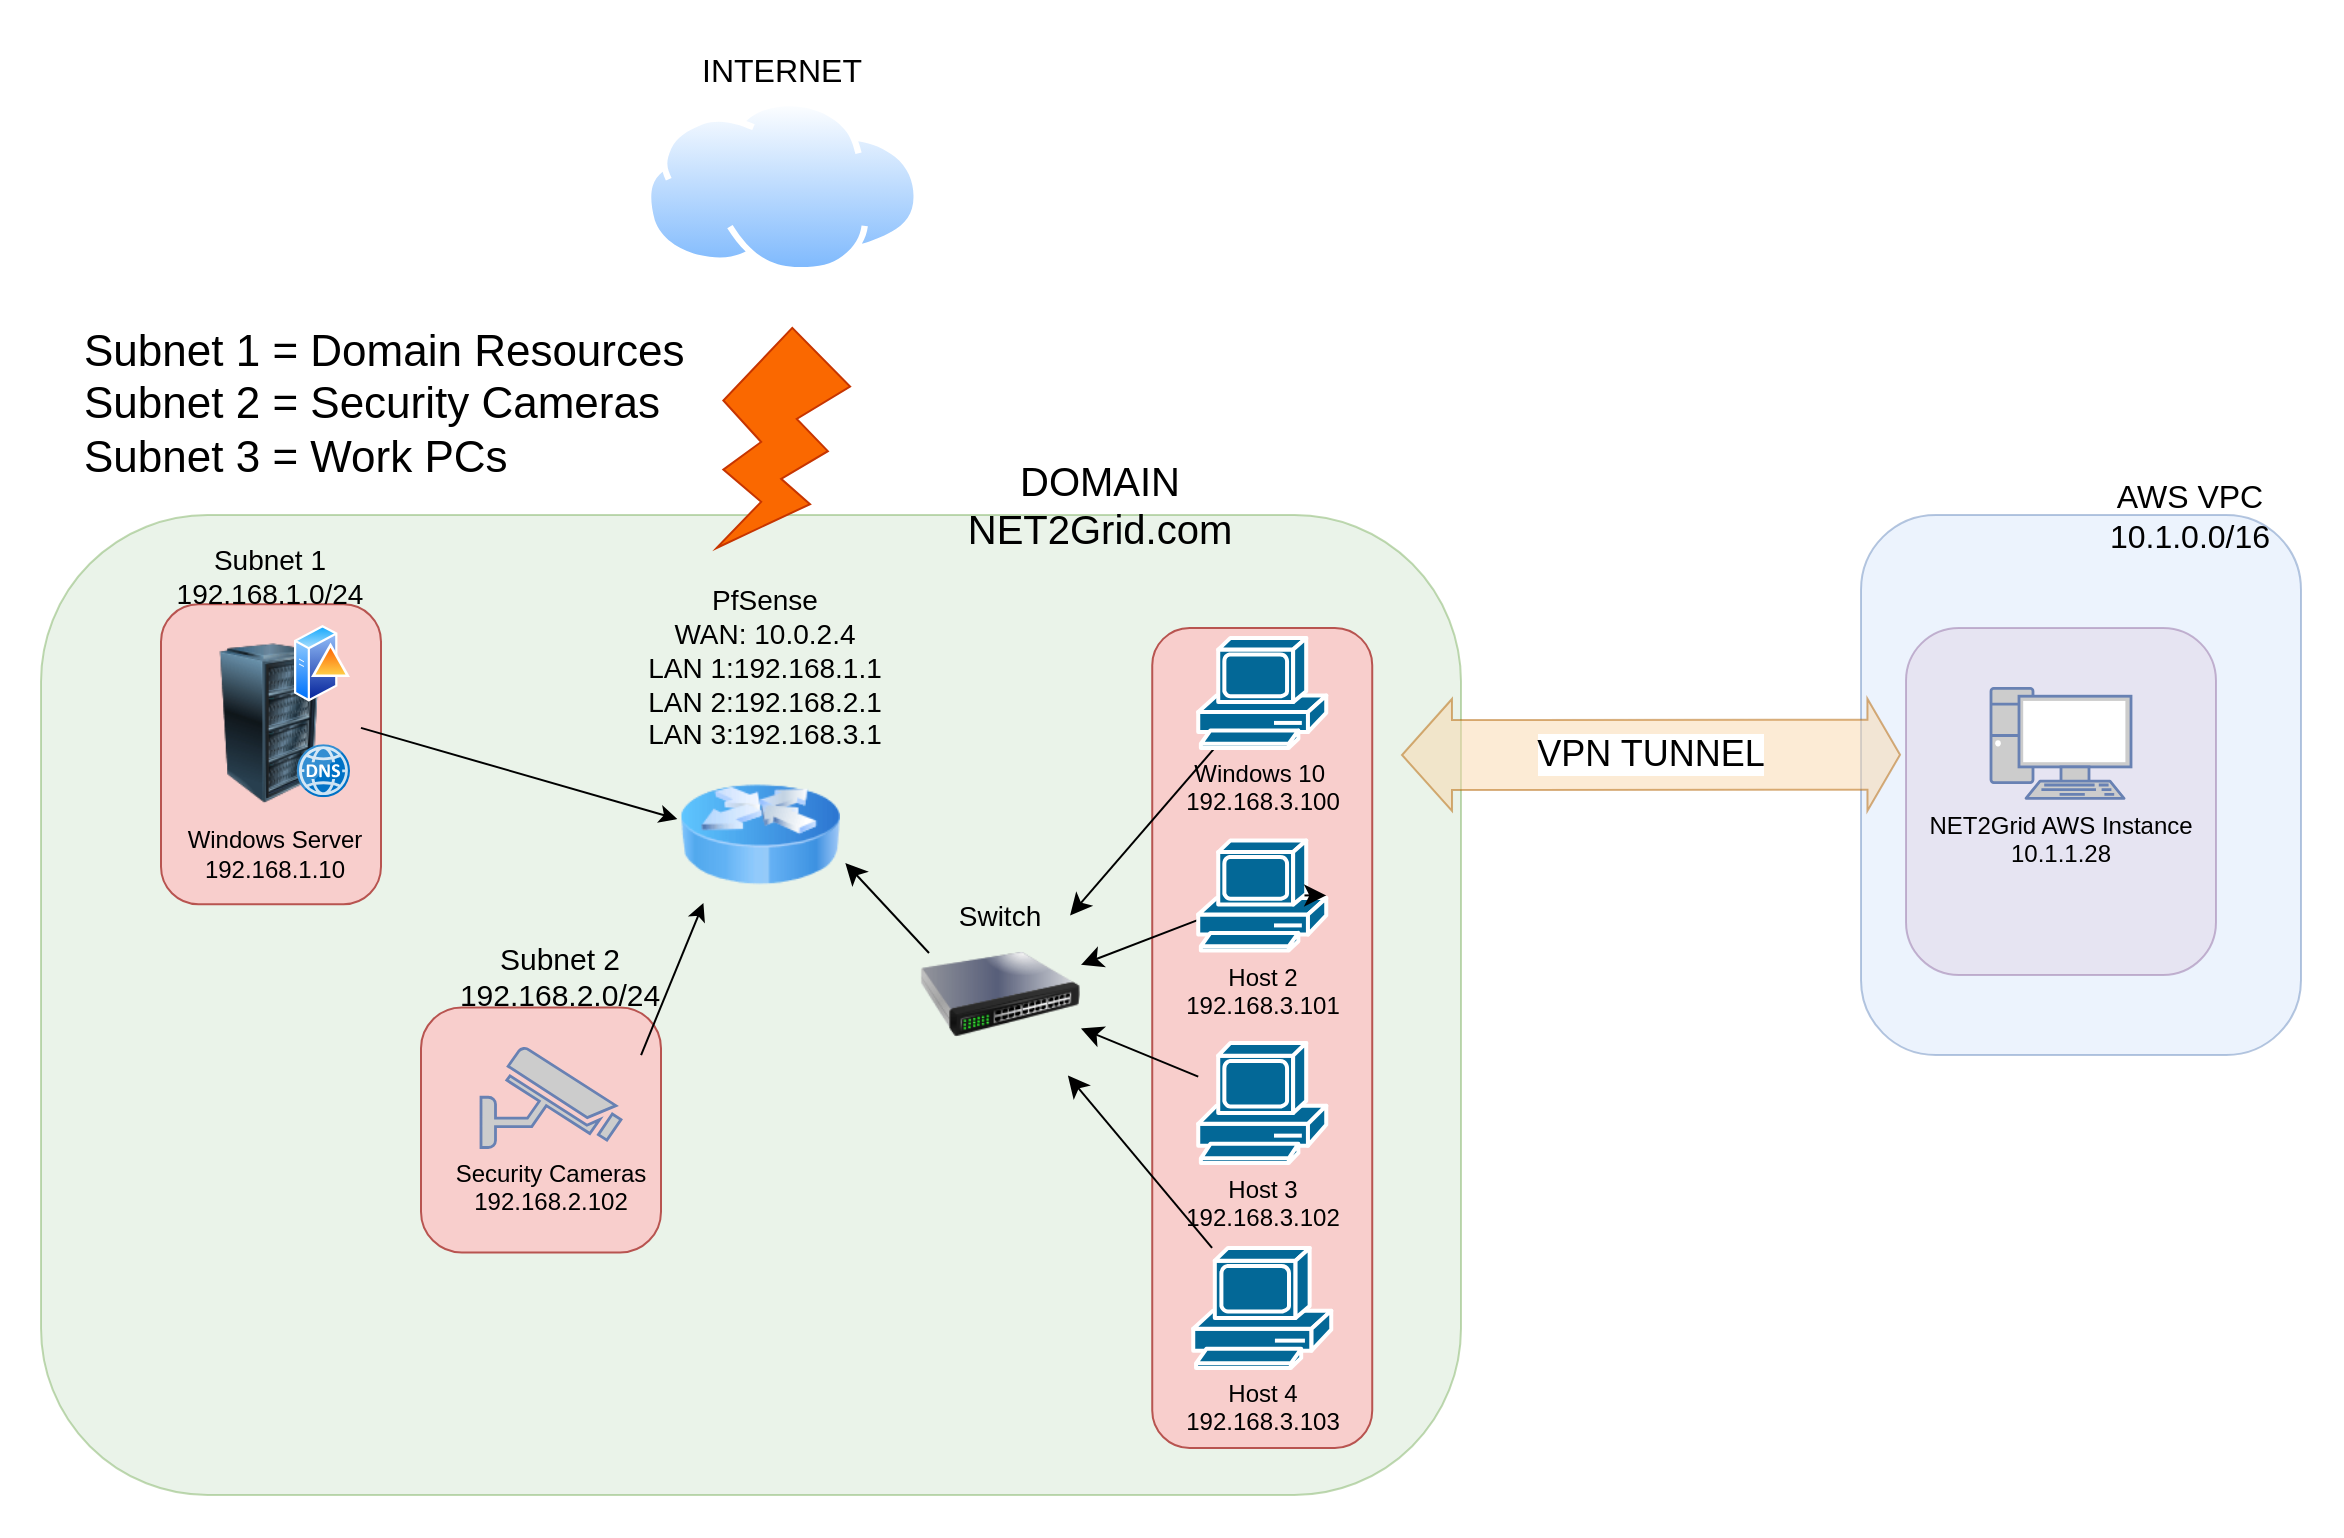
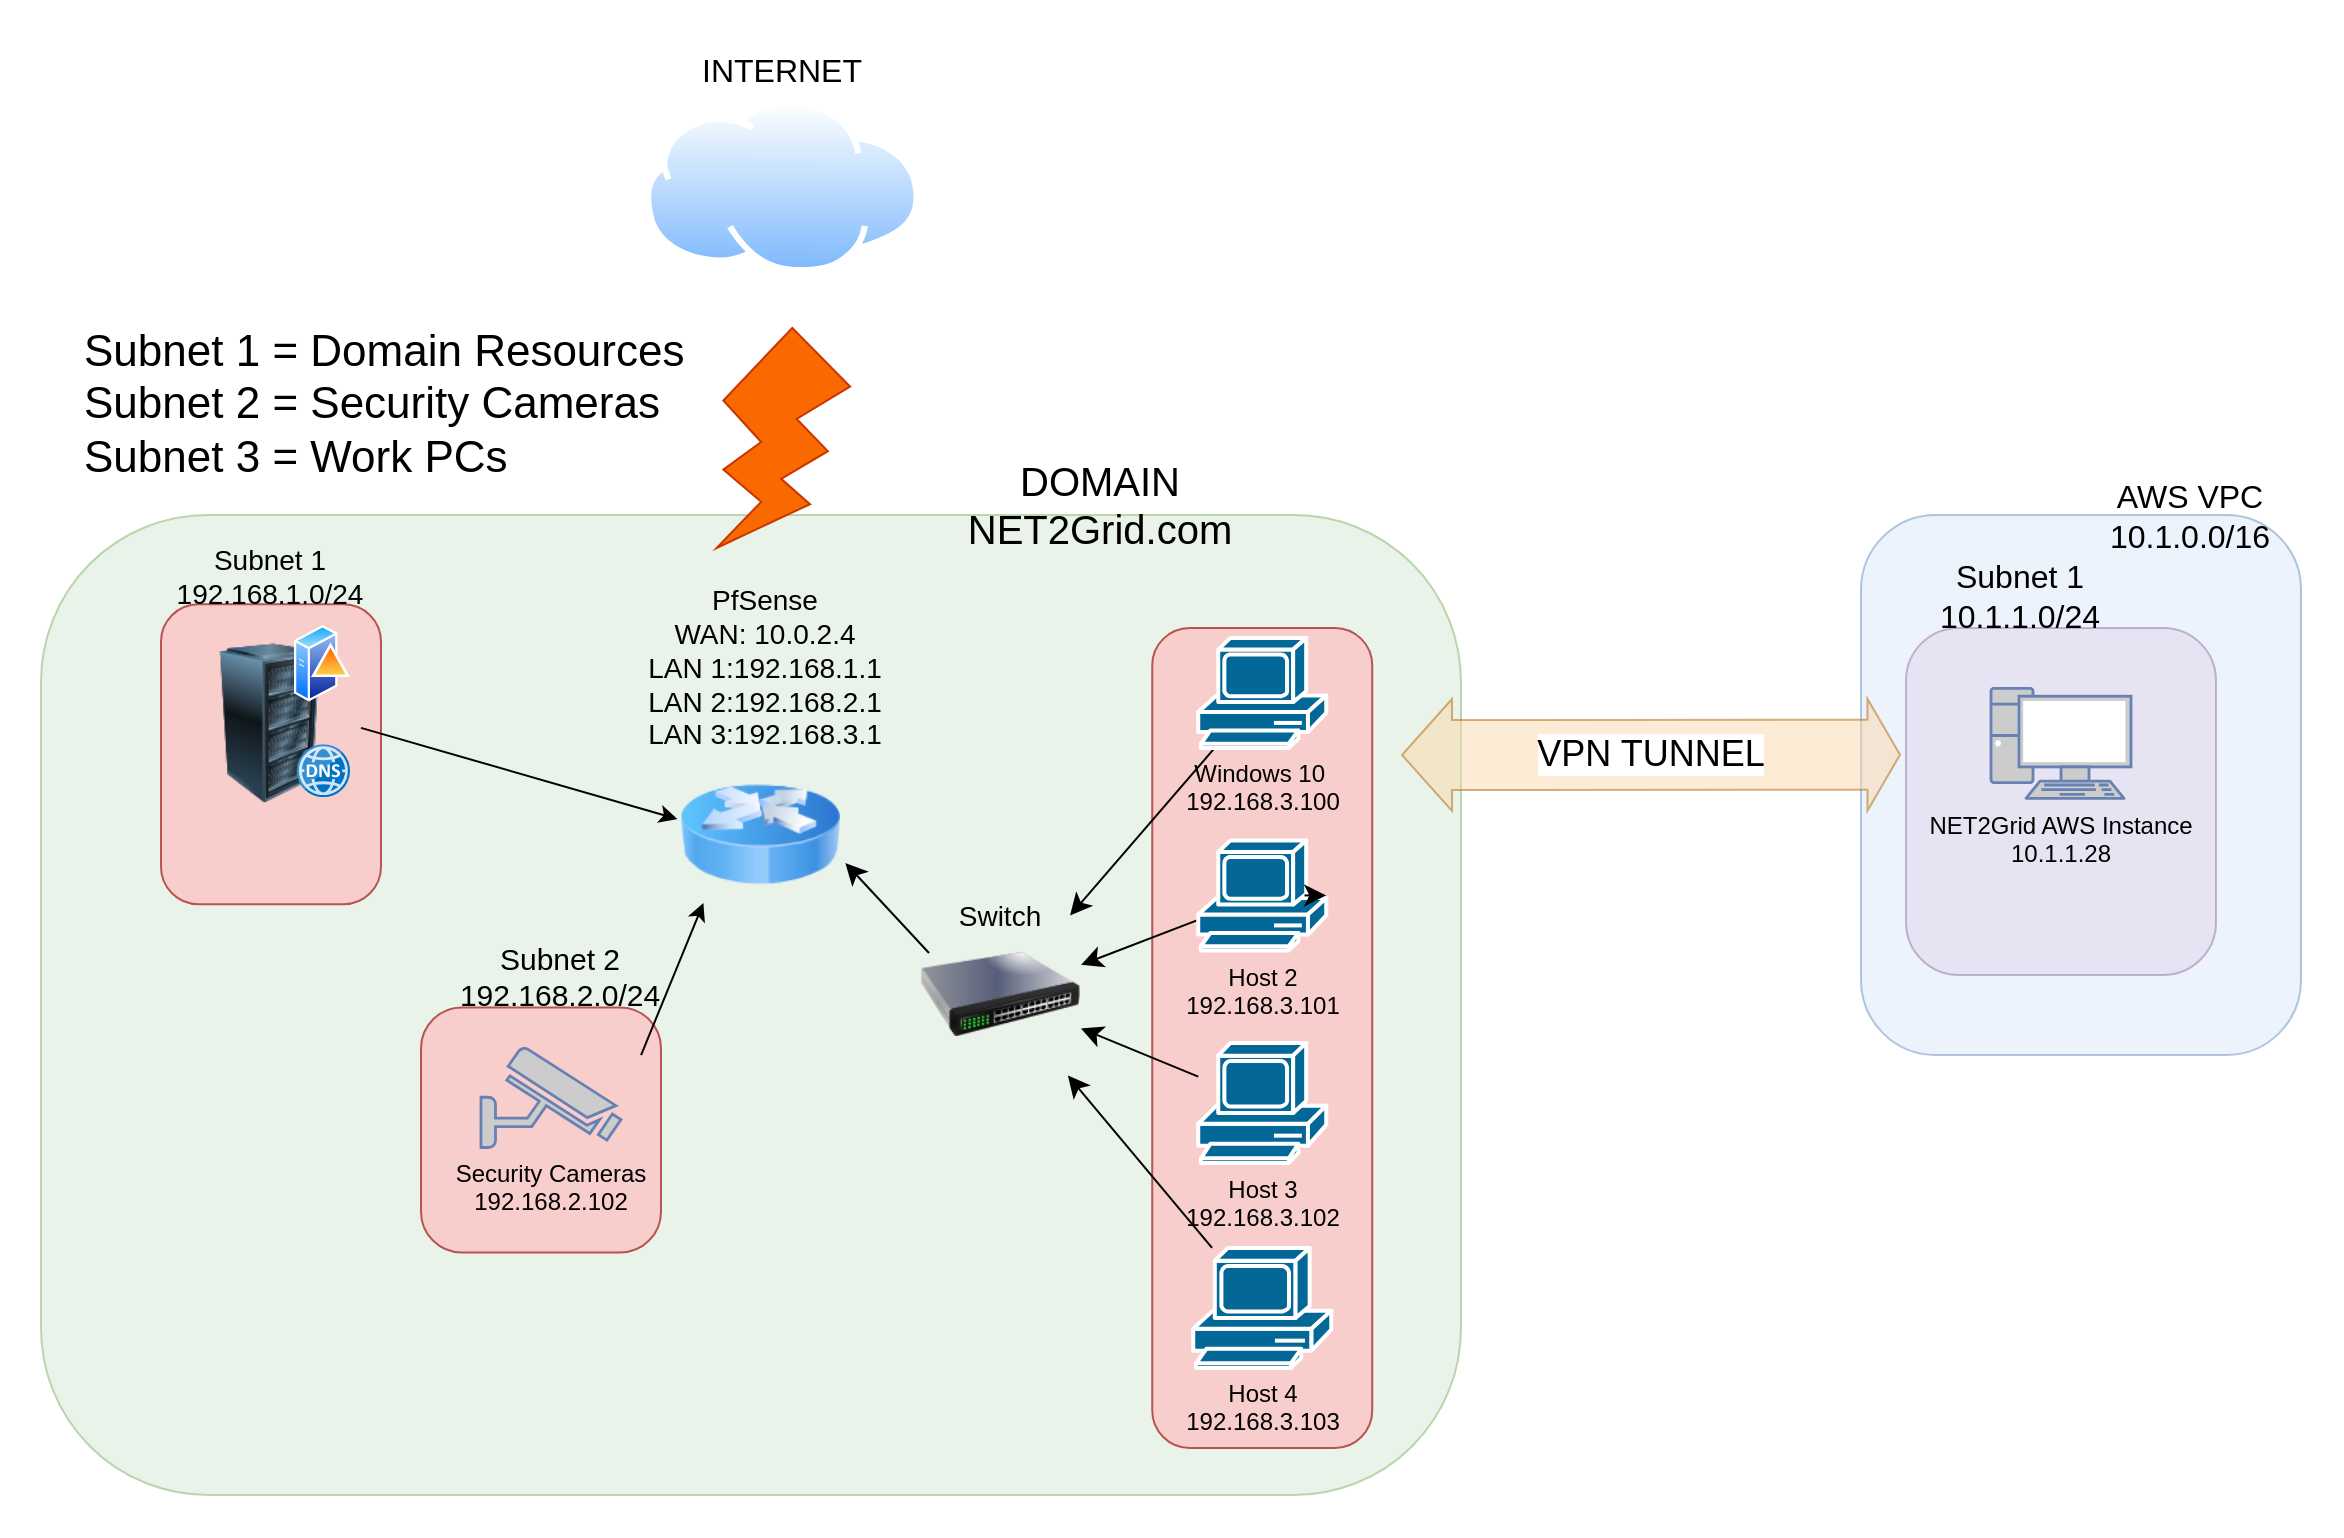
none -> (2021, 598)
(276, 855) -> none
